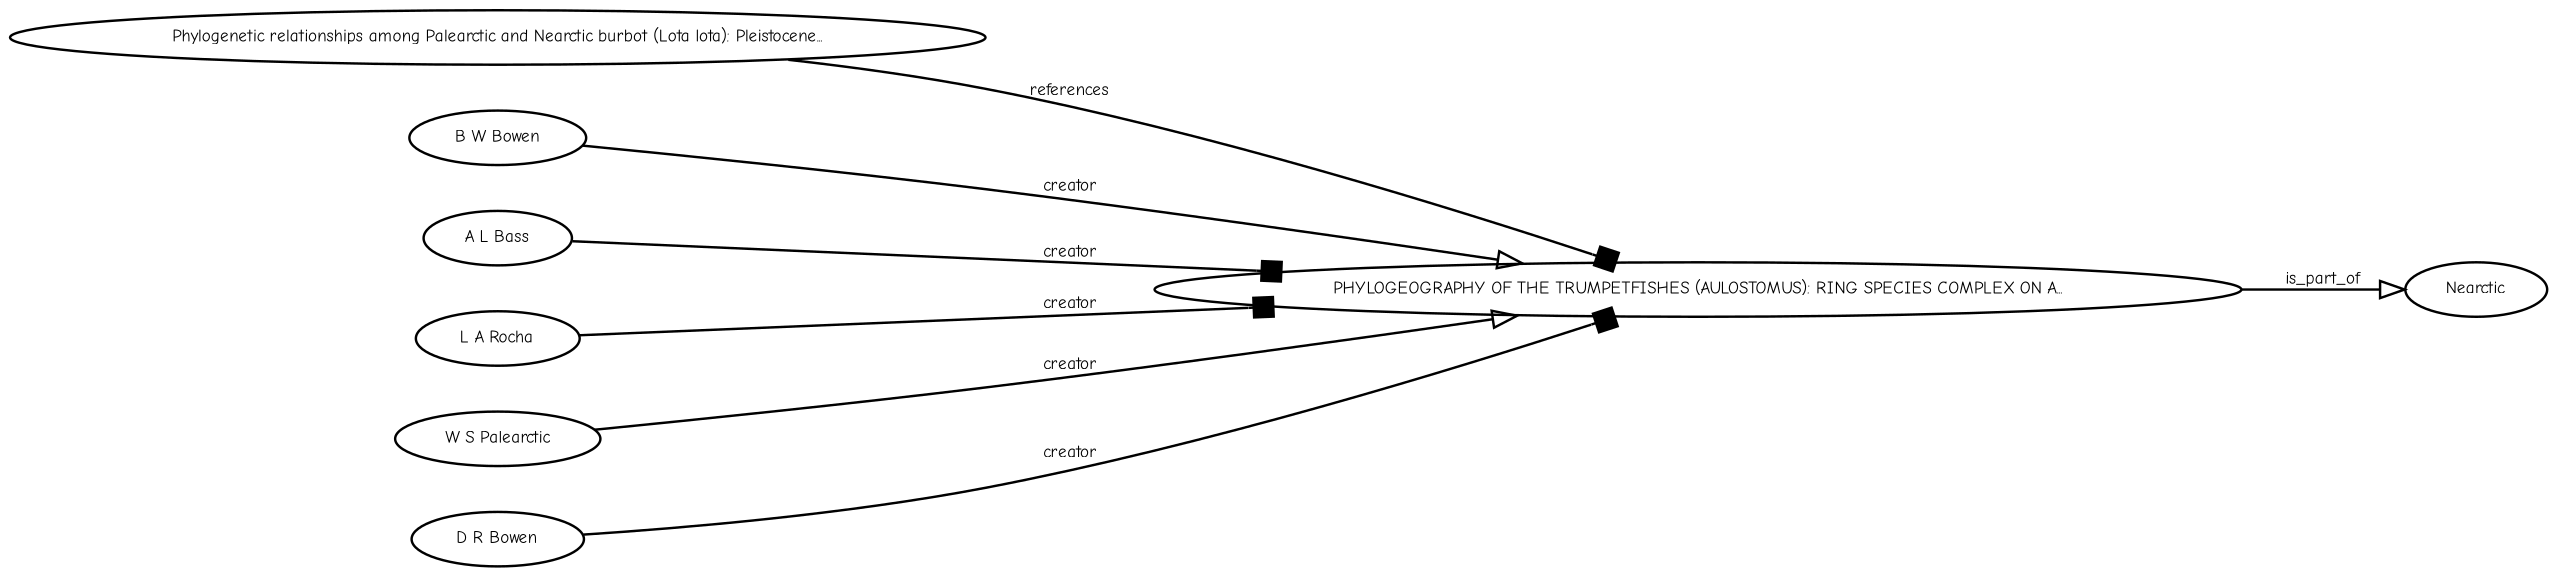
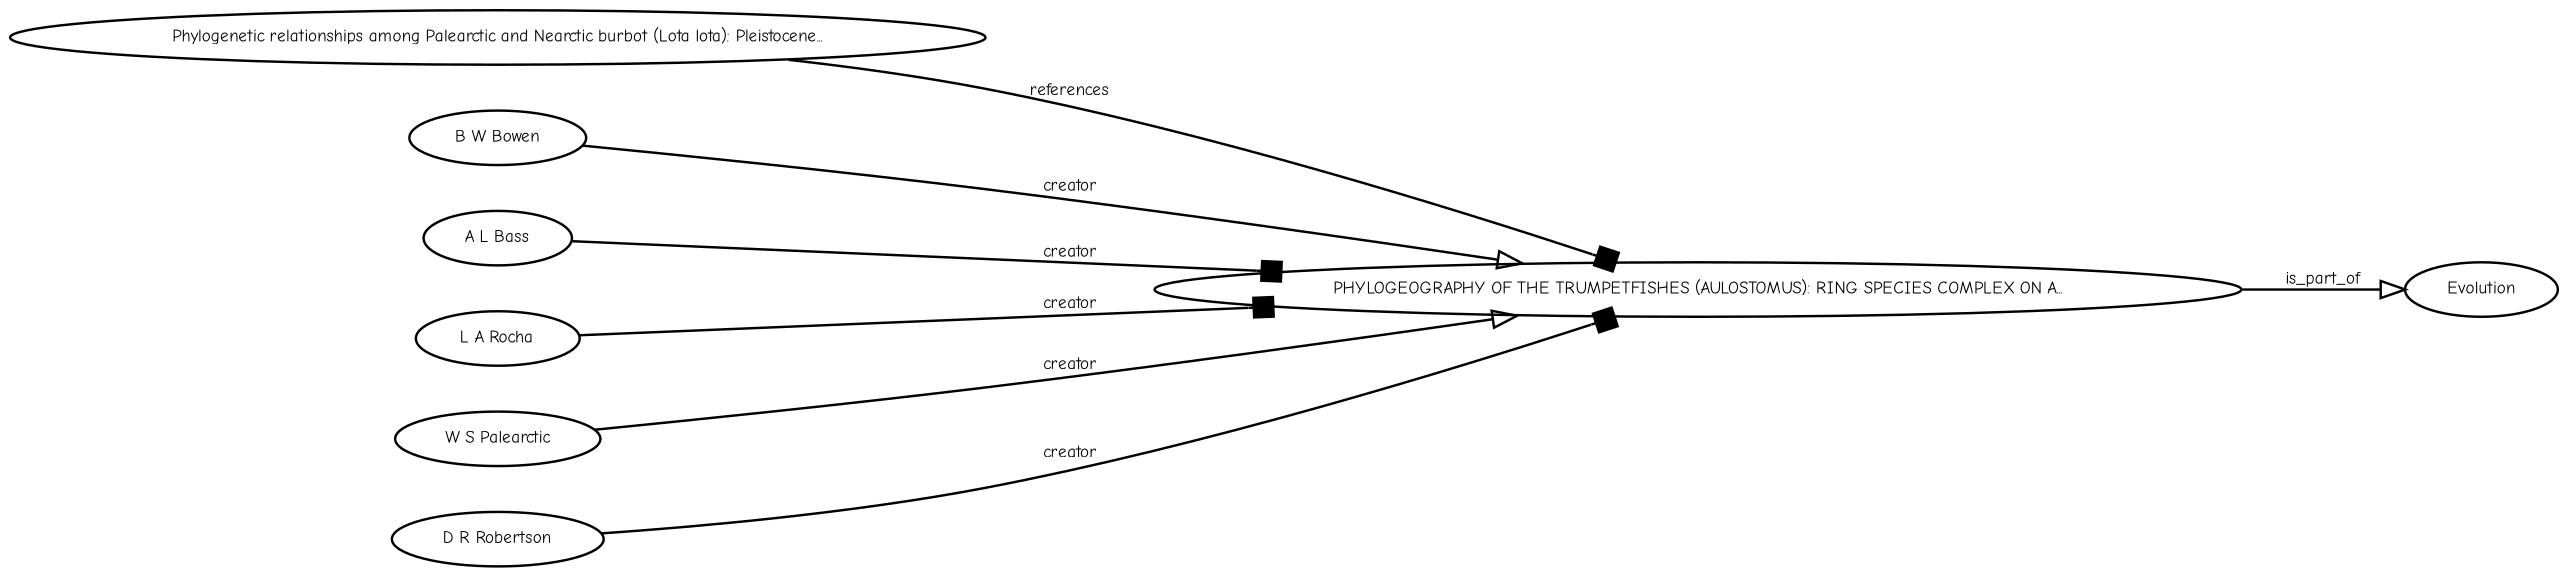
(2476, 290) -> (2481, 290)
(498, 539) -> (498, 539)
